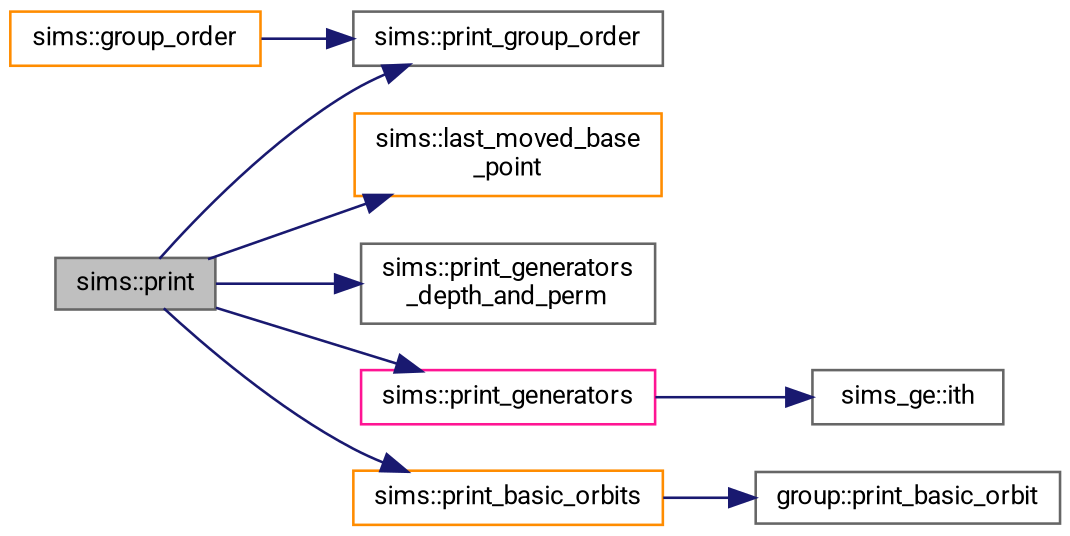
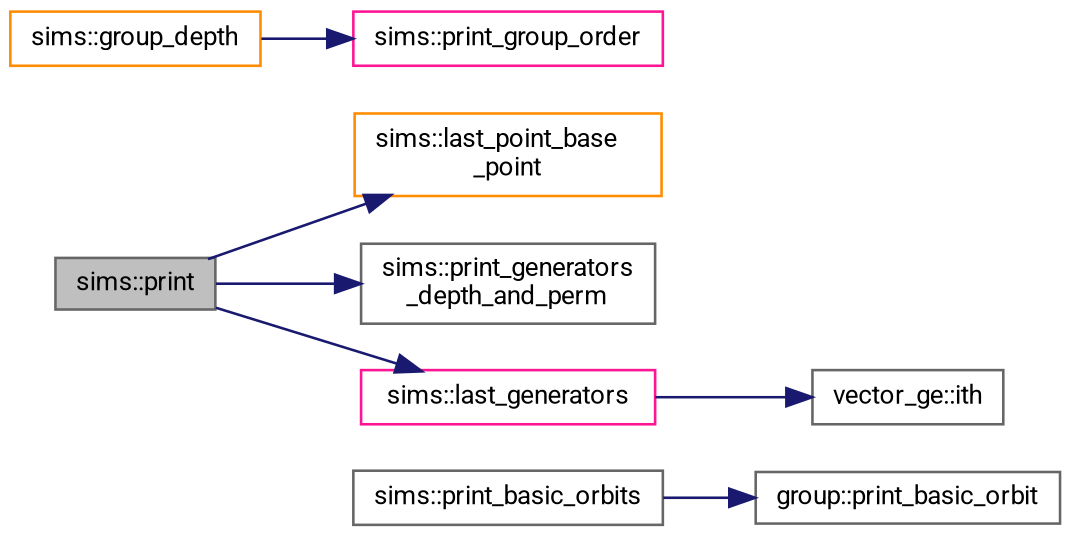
(135, 39) -> (135, 39)
(508, 39) -> (508, 39)
(508, 155) -> (508, 155)
(264, 156) -> none
(268, 394) -> none
(508, 397) -> (508, 397)
(908, 397) -> (908, 397)
(508, 498) -> (508, 498)
